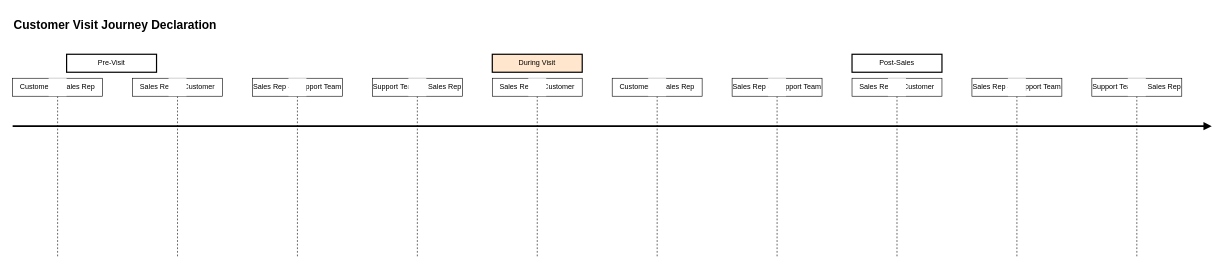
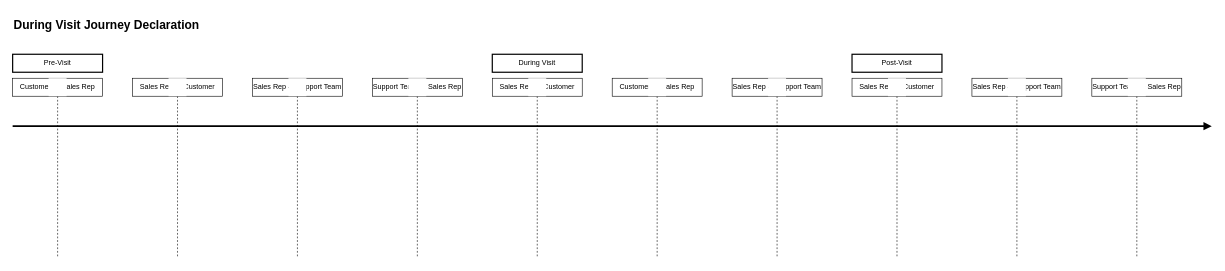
(117, 25) -> (108, 25)
(111, 63) -> (57, 63)
(537, 63) -> (537, 63)
(897, 63) -> (897, 63)
